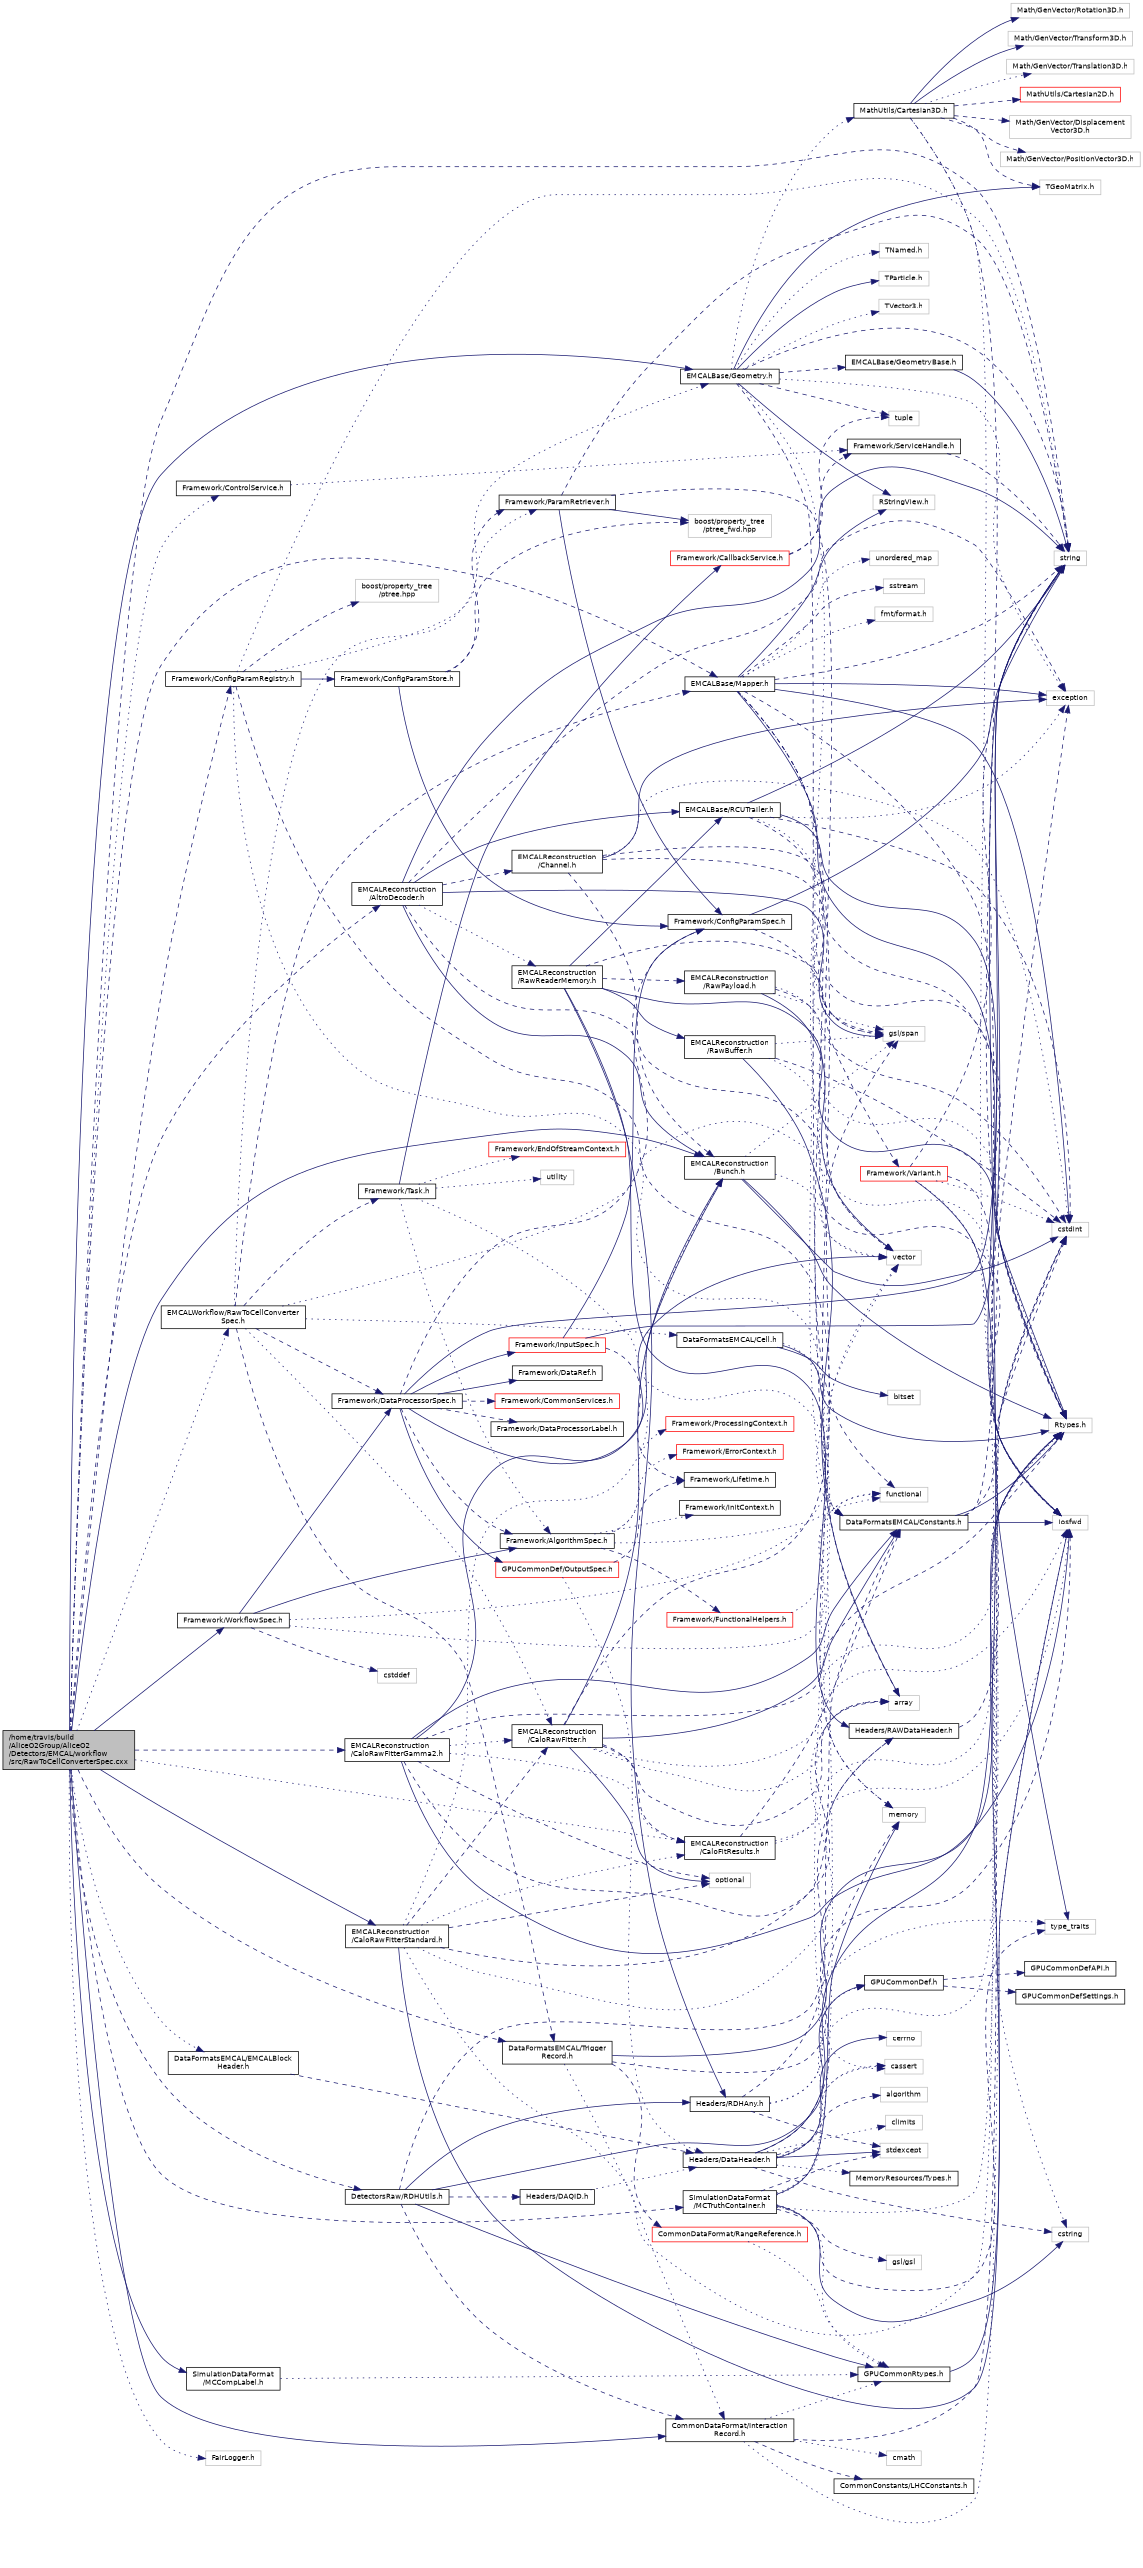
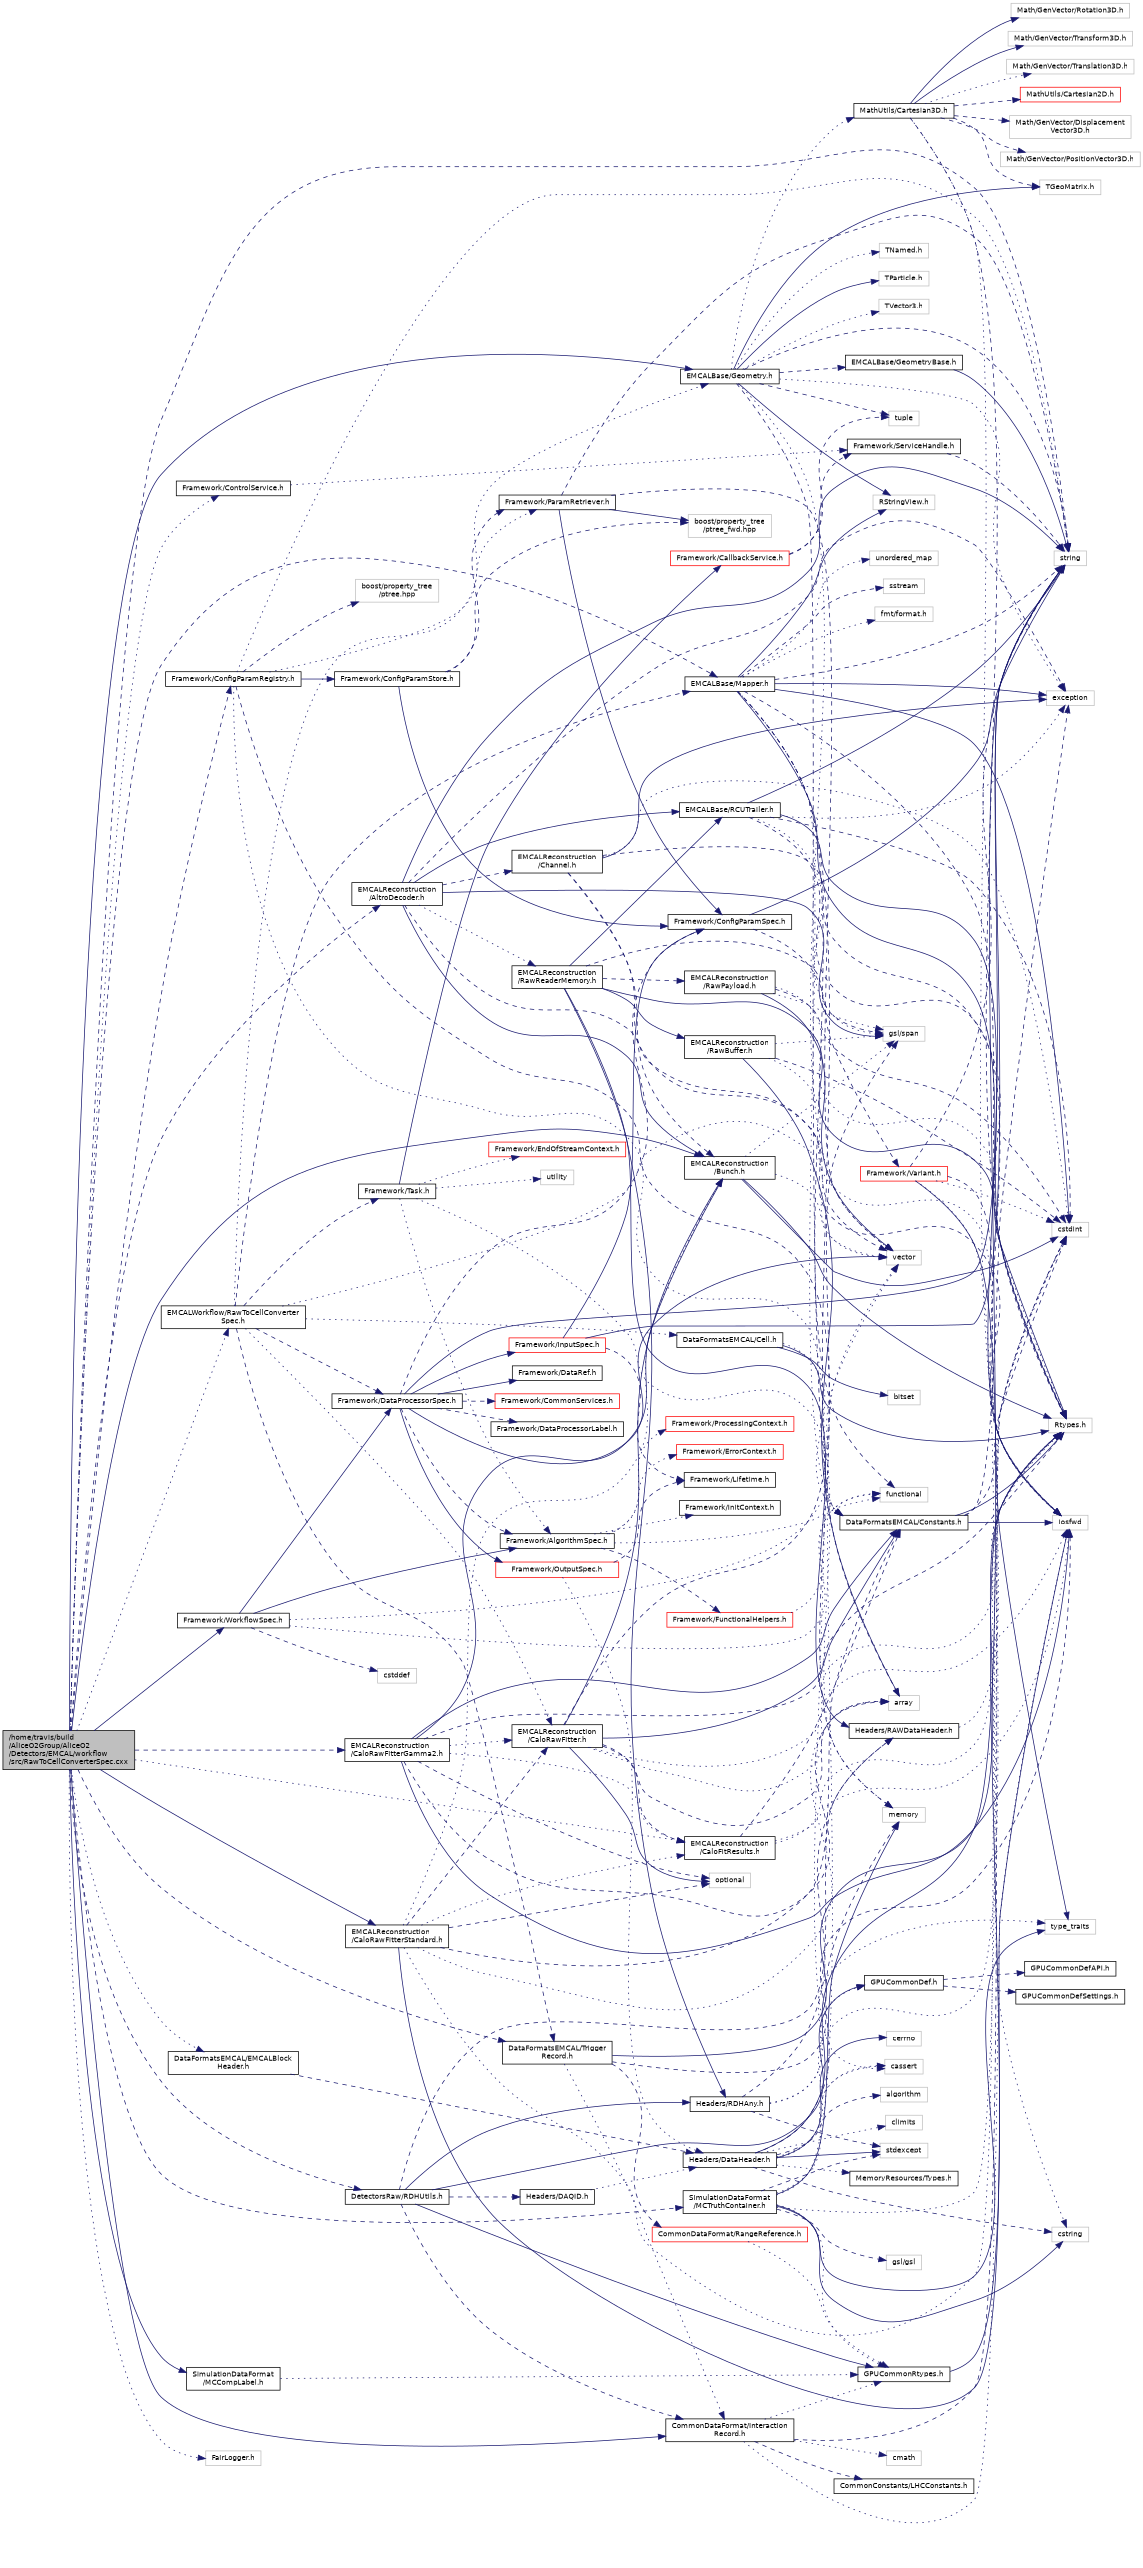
(798, 878) -> (698, 1092)
(996, 1486) -> (996, 1486)
(557, 1570) -> (557, 1570)
(983, 2260) -> (983, 2260)
